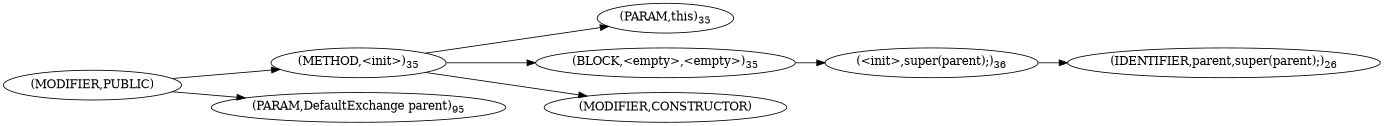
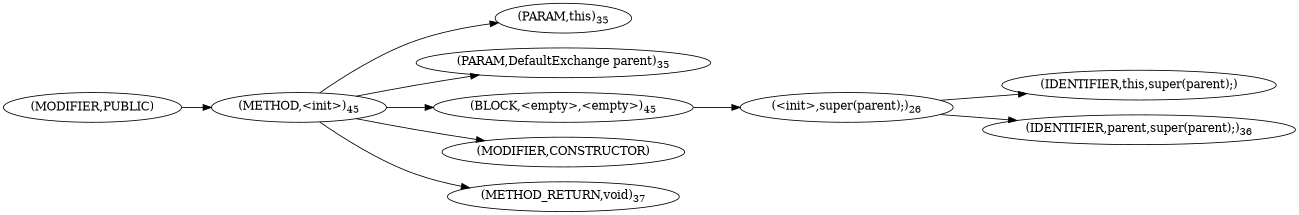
(413, 62) -> (353, 106)
(752, 62) -> (650, 106)
(1000, 62) -> (915, 106)
(1331, 62) -> (1246, 129)
none -> (1139, 85)
(205, 95) -> (413, 86)
(459, 106) -> (663, 62)
none -> (563, 197)
